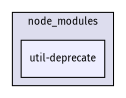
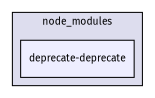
(63, 59) -> (77, 59)
